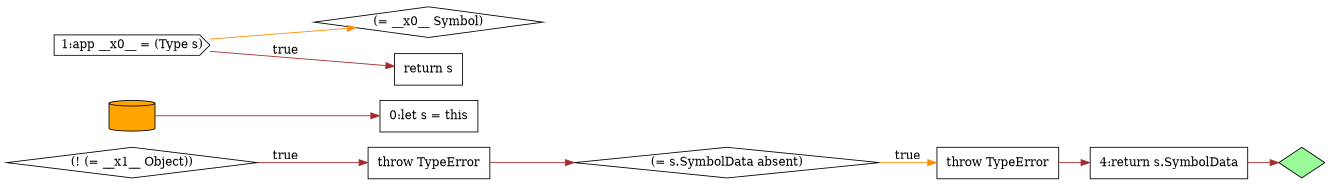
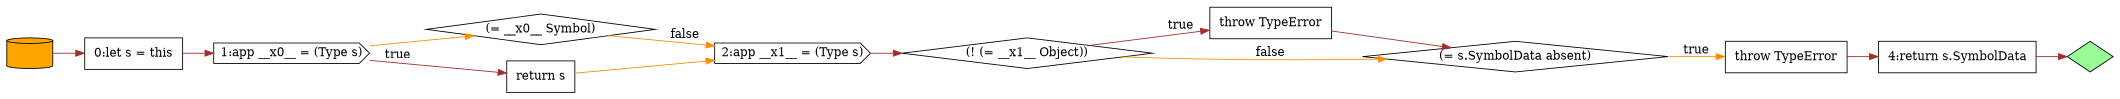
none -> (194, 53)
none -> (793, 53)
none -> (1250, 60)
